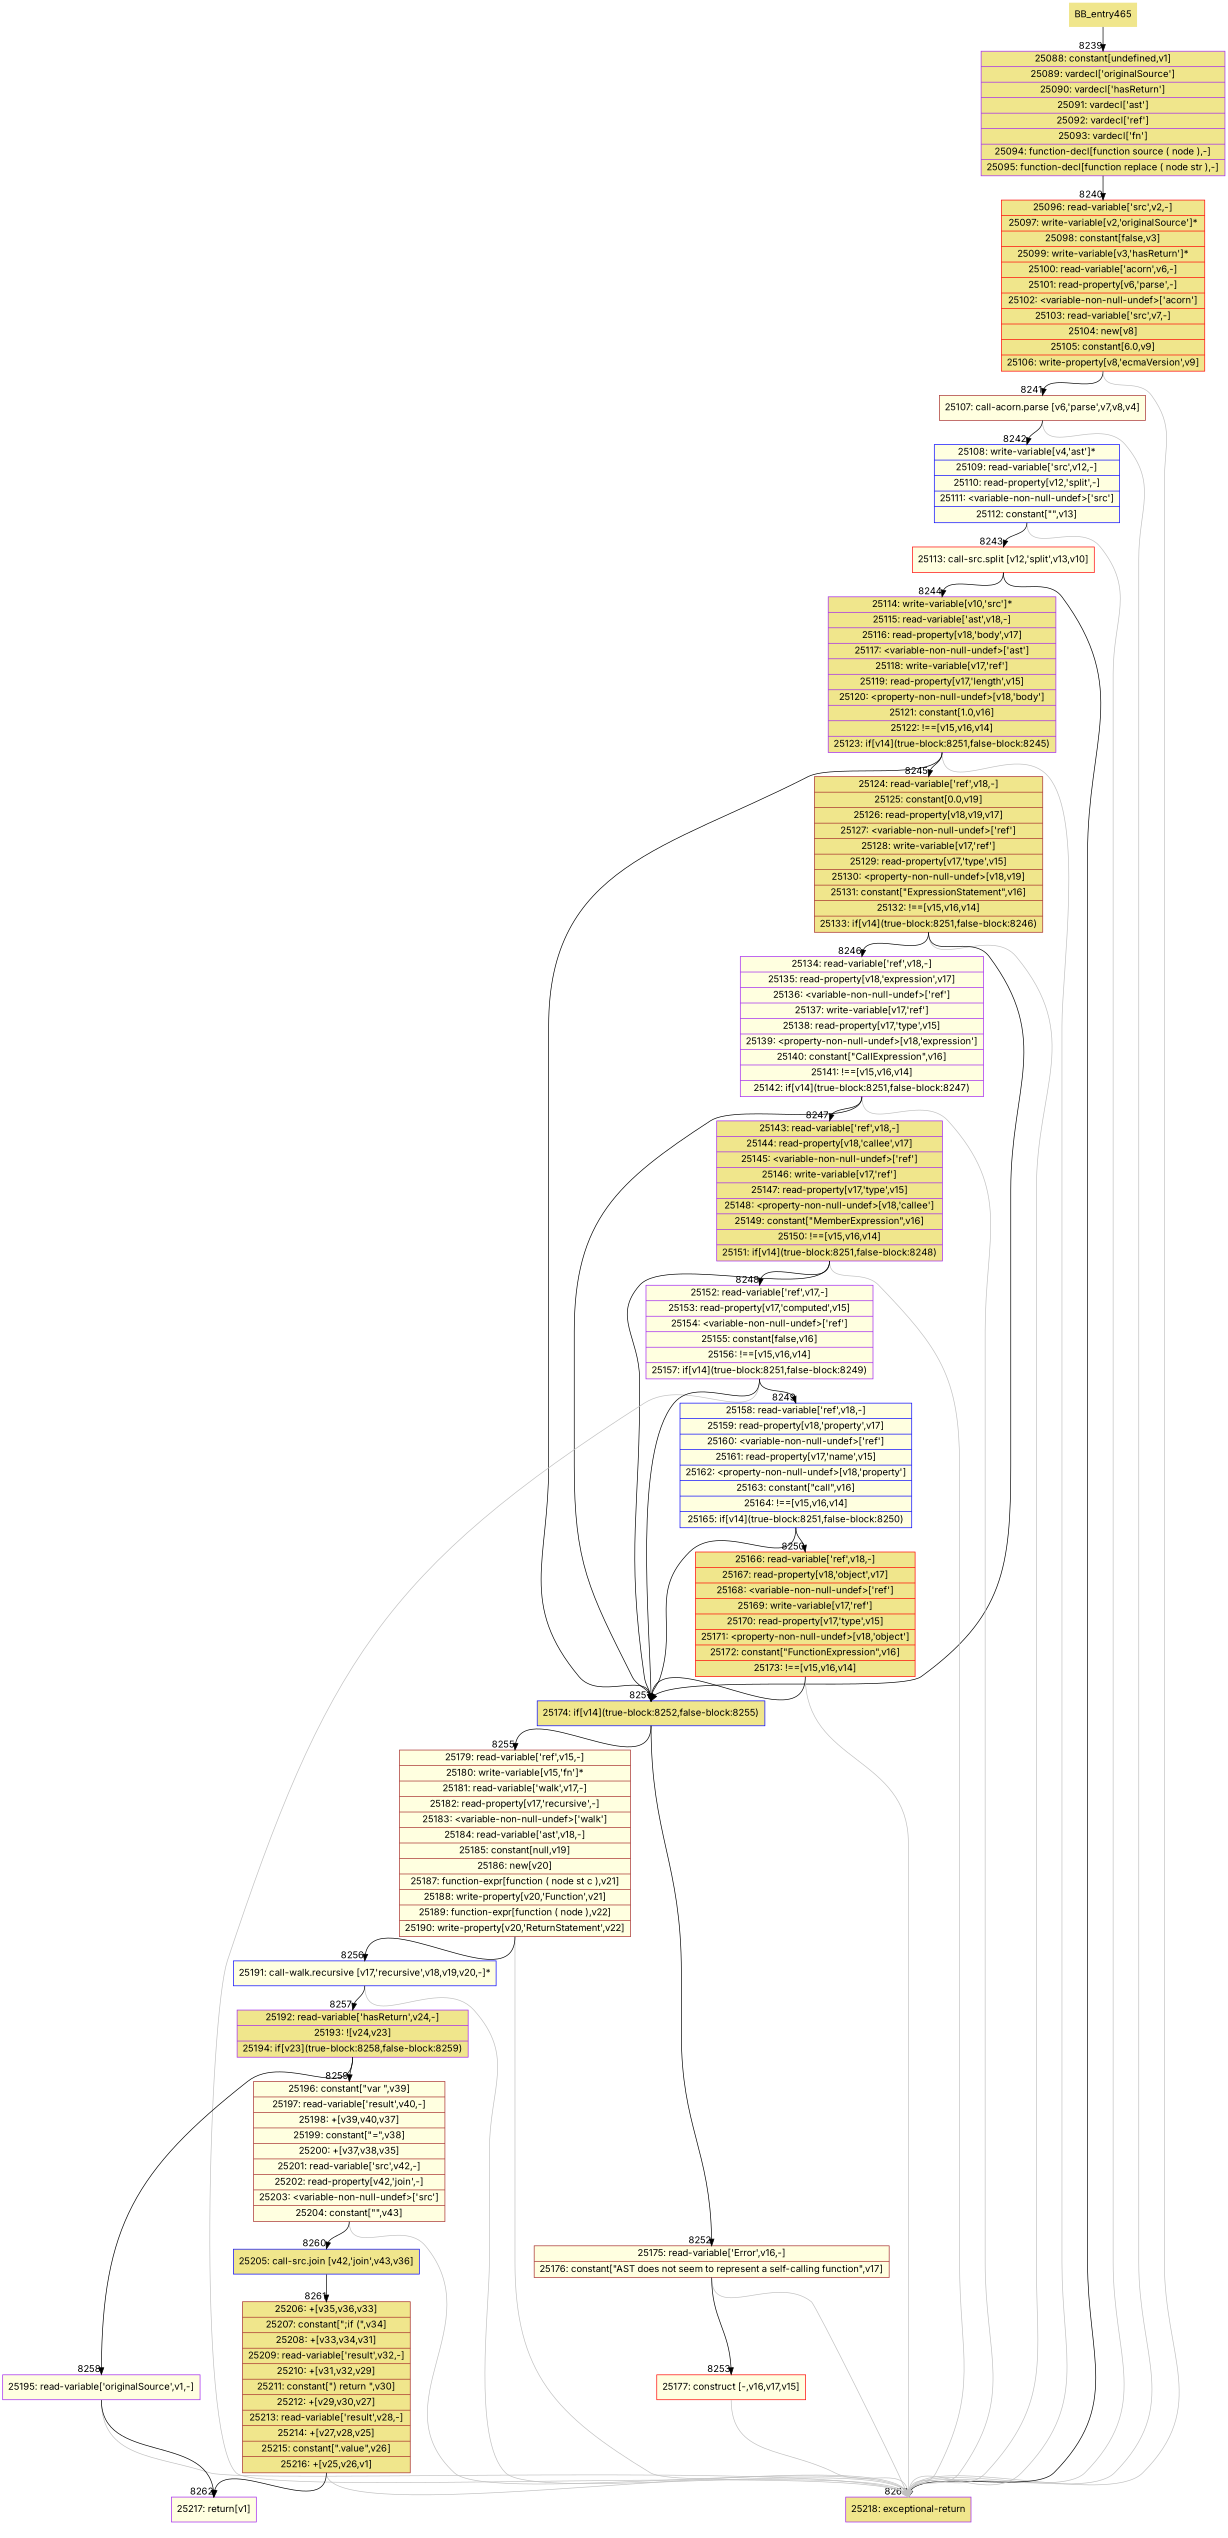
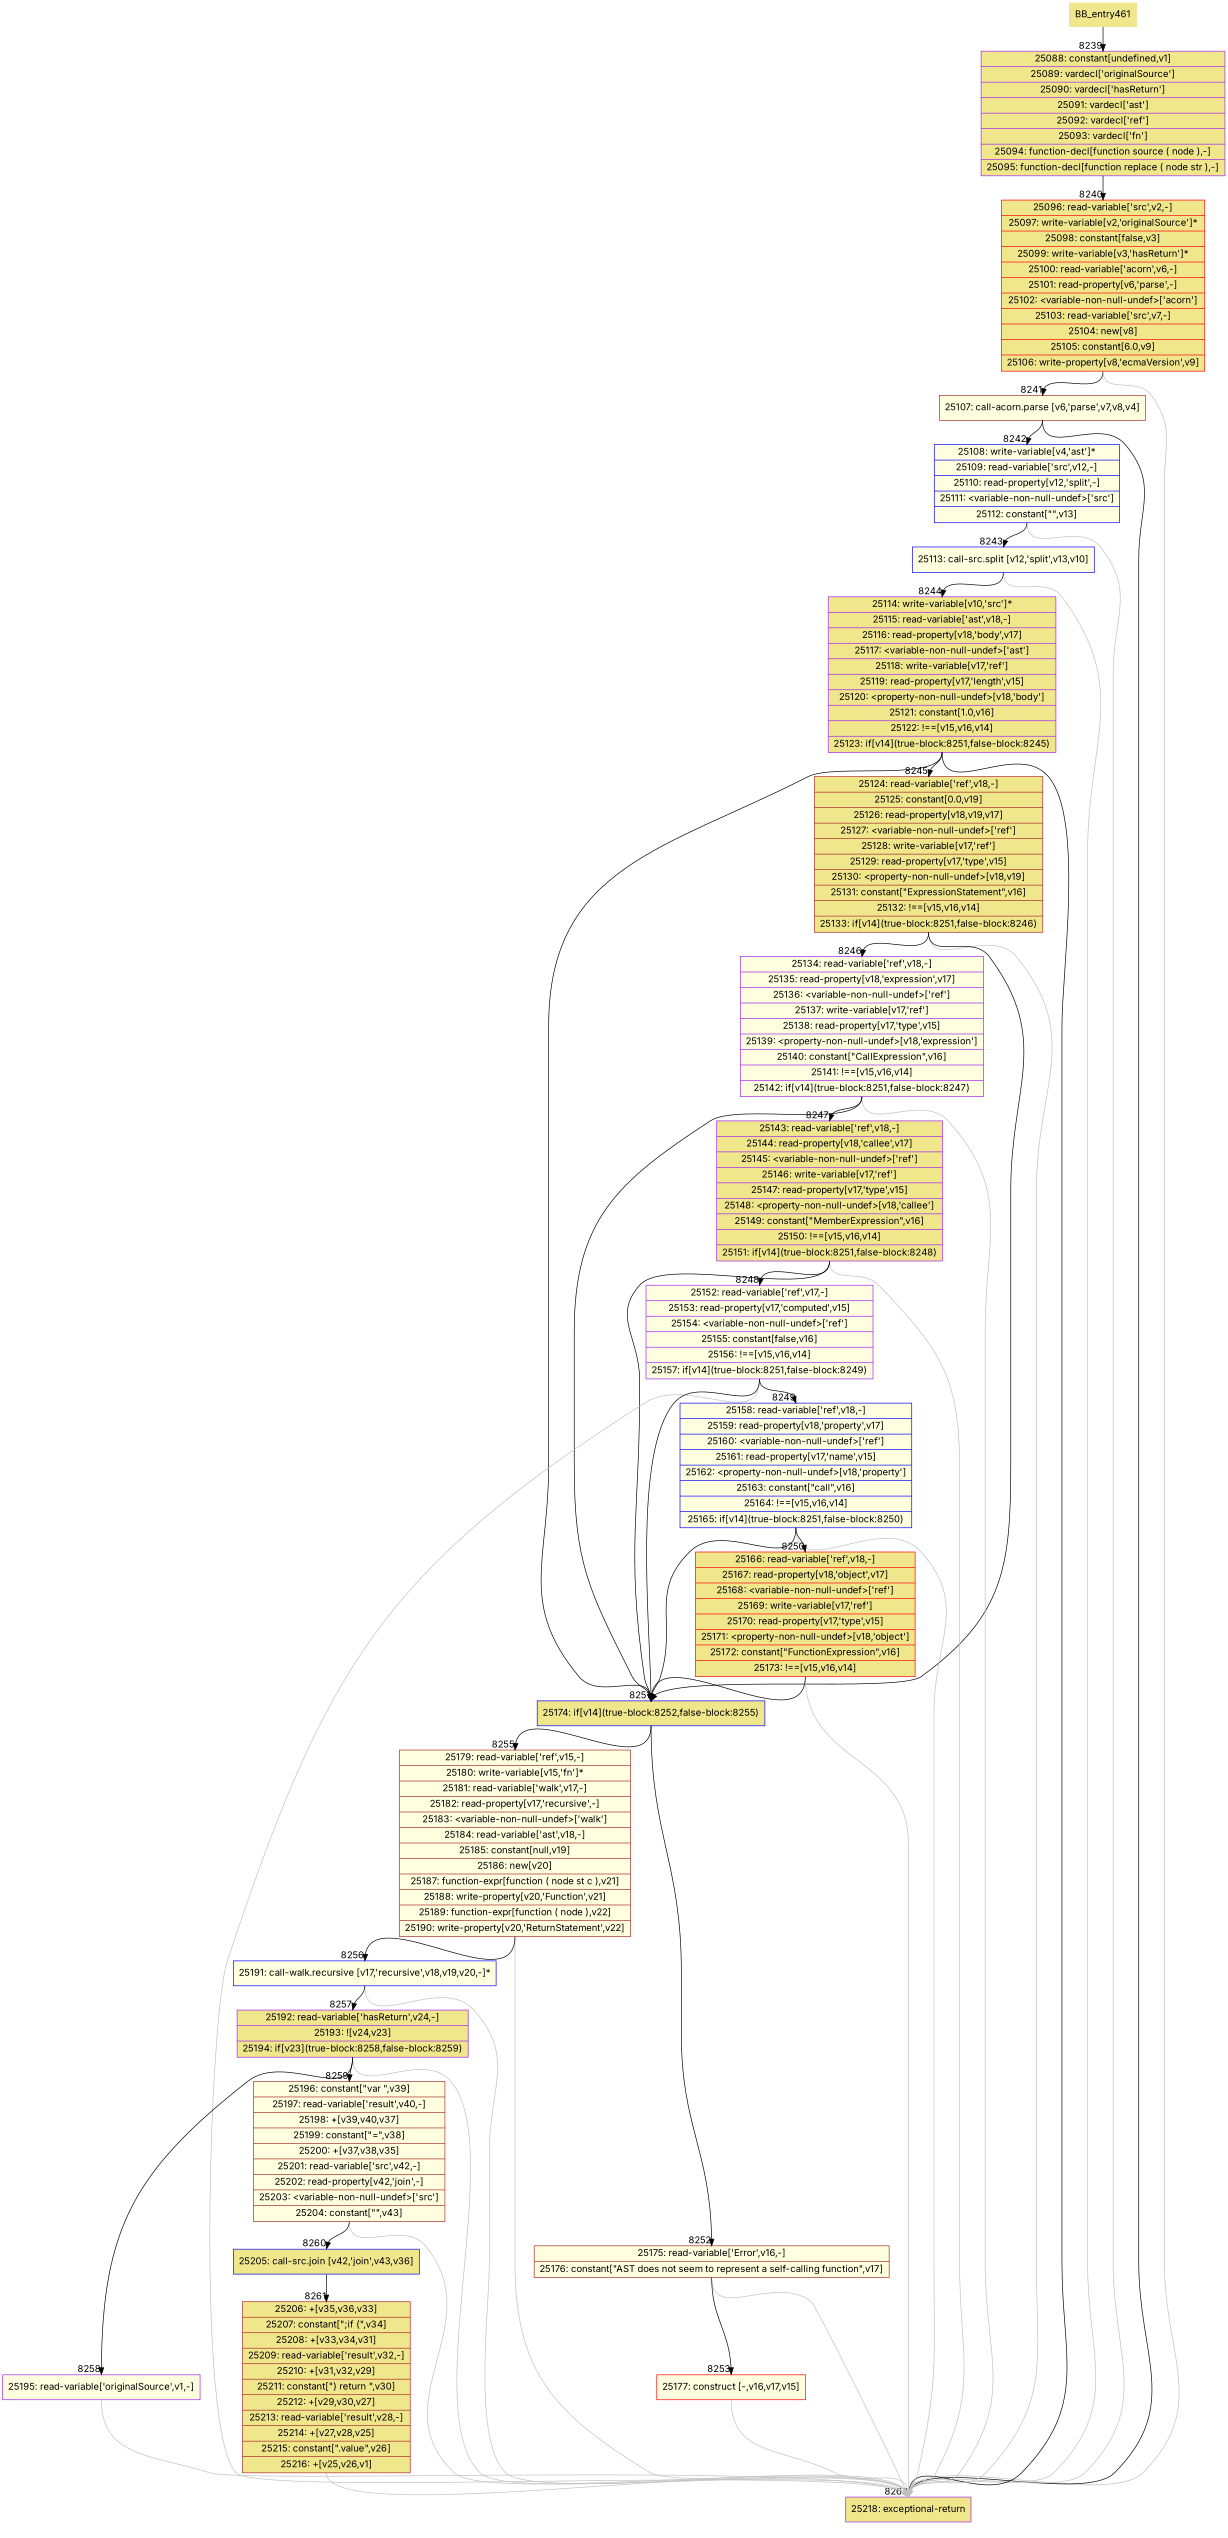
(1103, 15) -> (1103, 15)
(1003, 560) -> (1003, 560)
(1139, 1519) -> (1139, 1519)
(1088, 1575) -> (1088, 1575)
(1062, 1630) -> (1062, 1630)
none -> (934, 1947)
none -> (462, 2435)
(214, 2510) -> none
